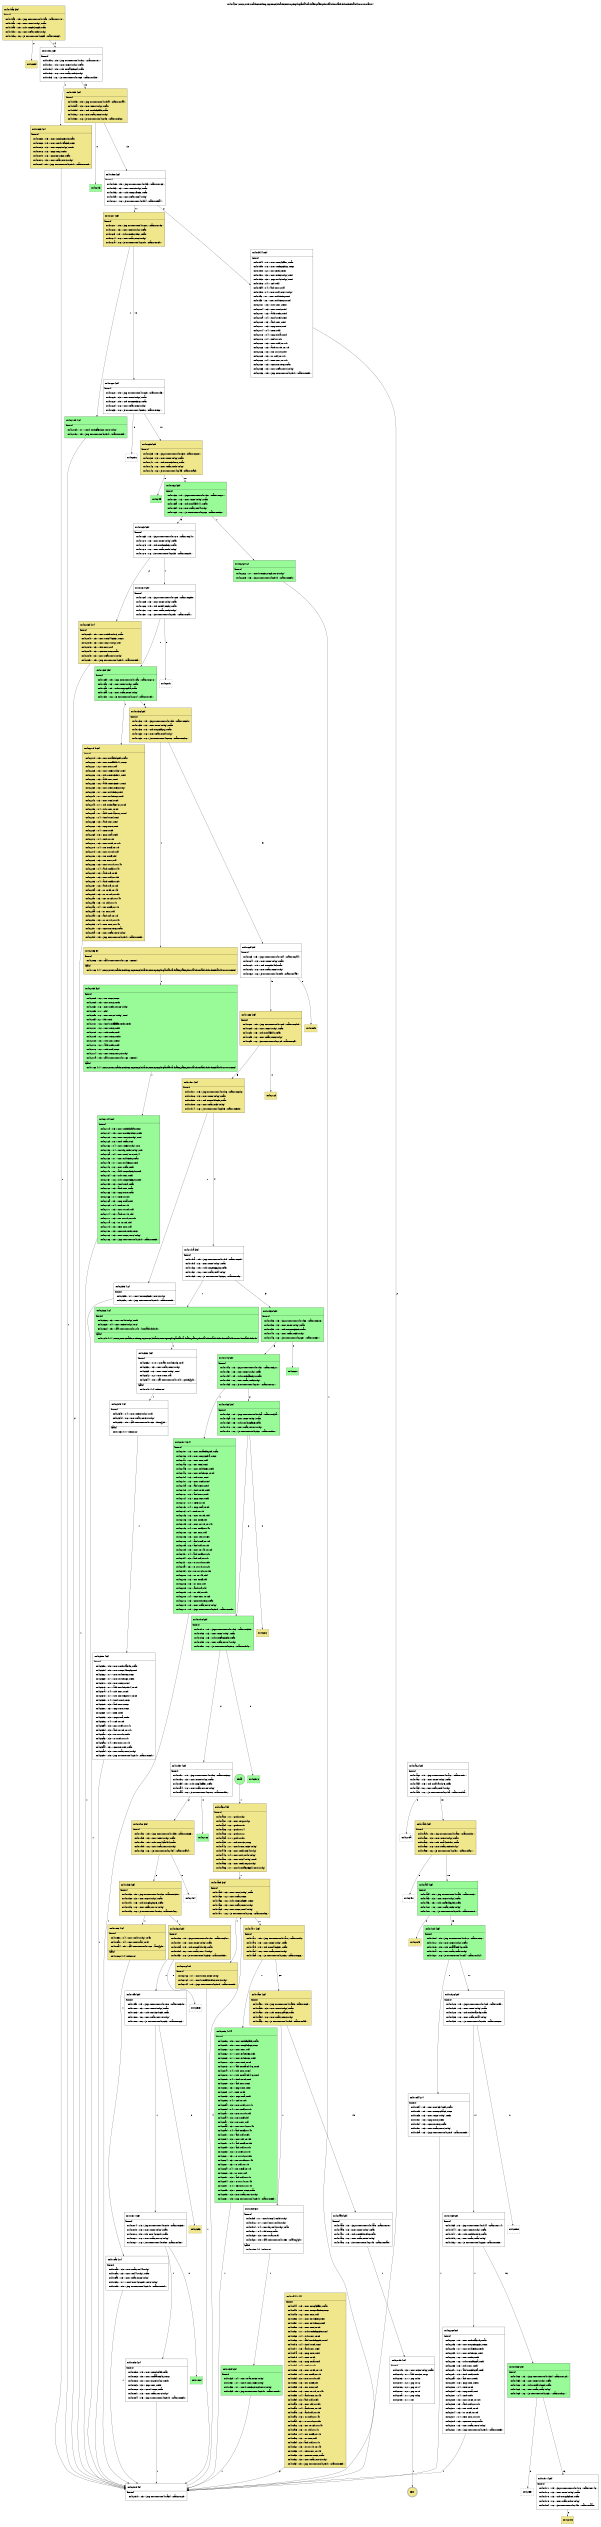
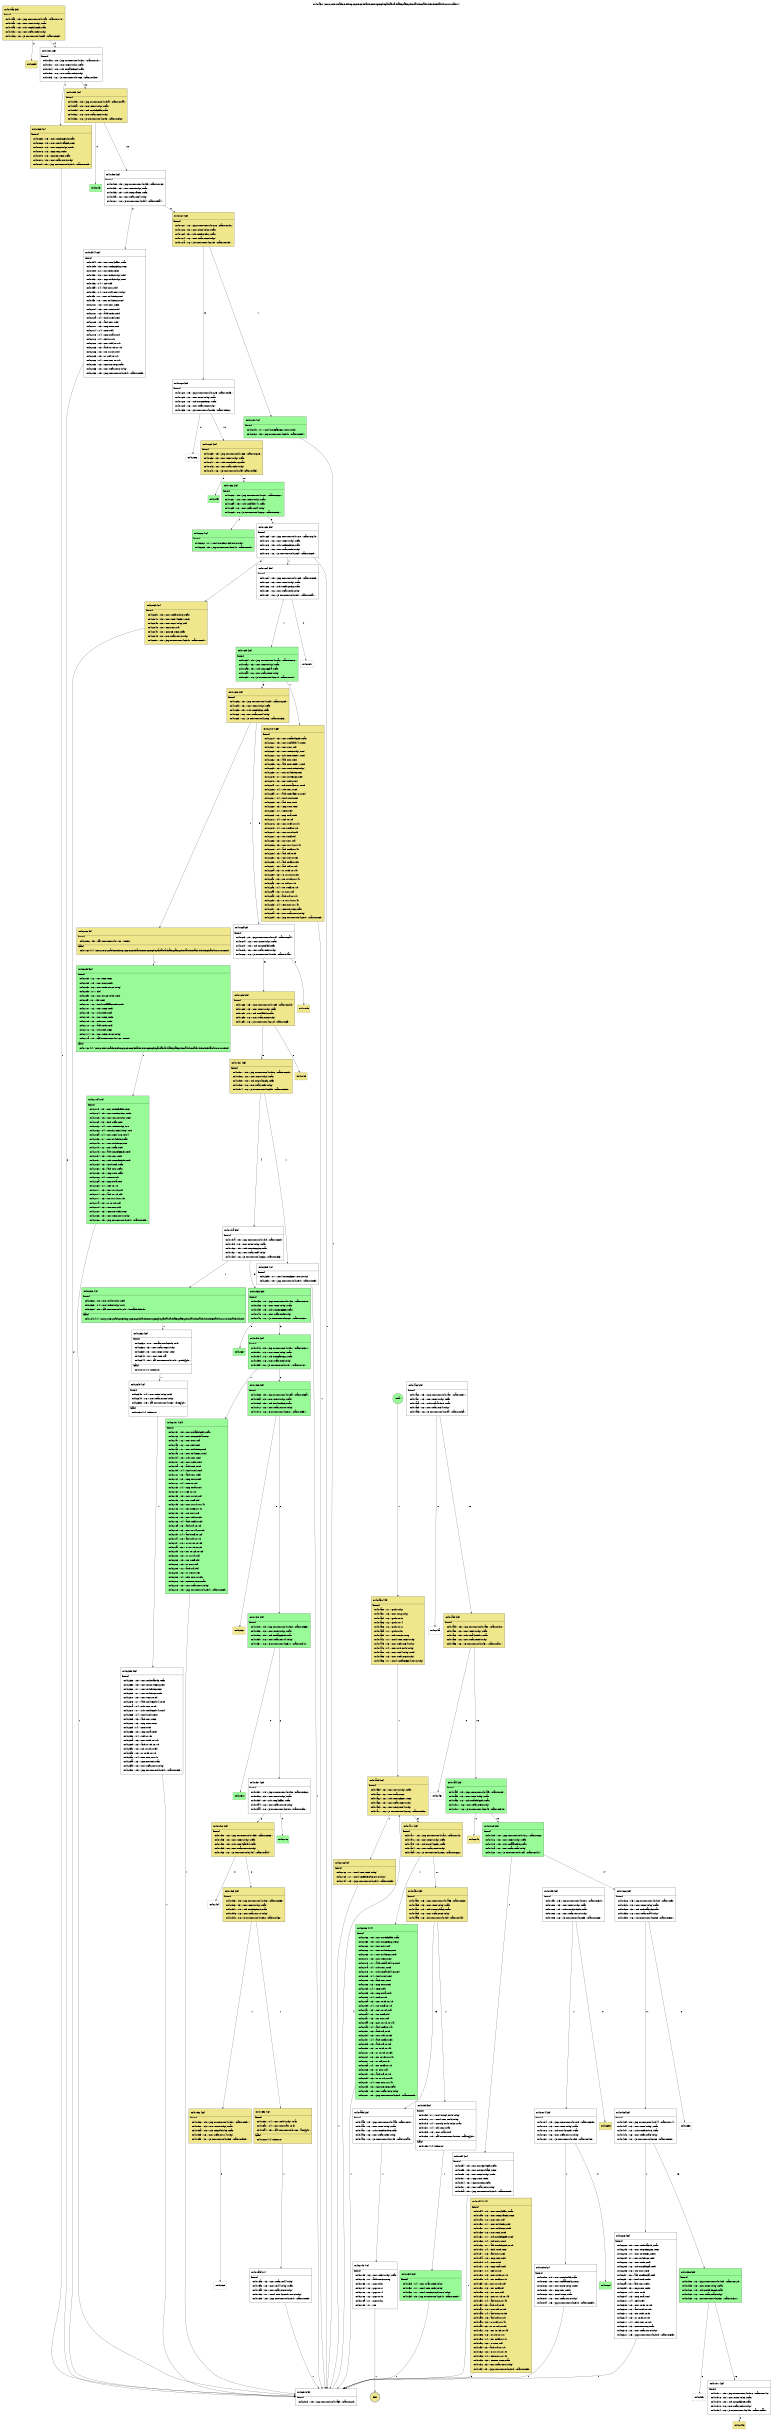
(328, 1604) -> (326, 1470)
(160, 1973) -> none
